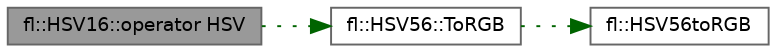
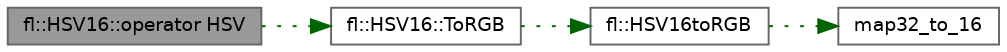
(426, 26) -> (426, 26)
(680, 26) -> (680, 26)
none -> (919, 26)
